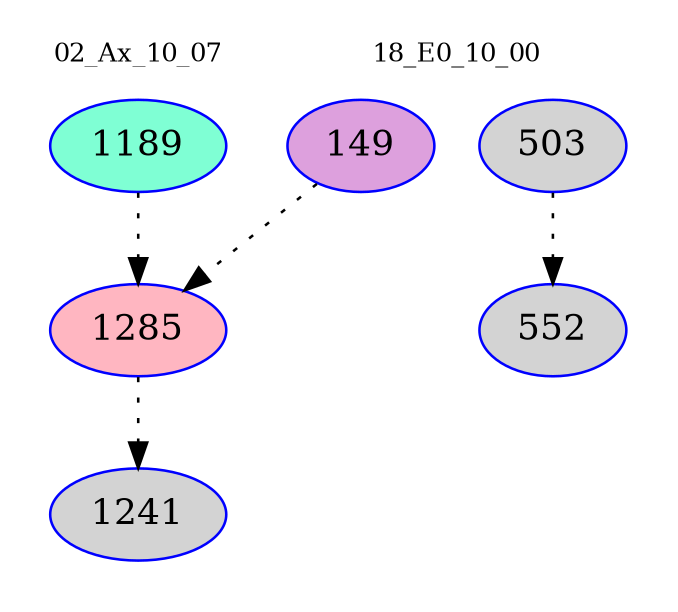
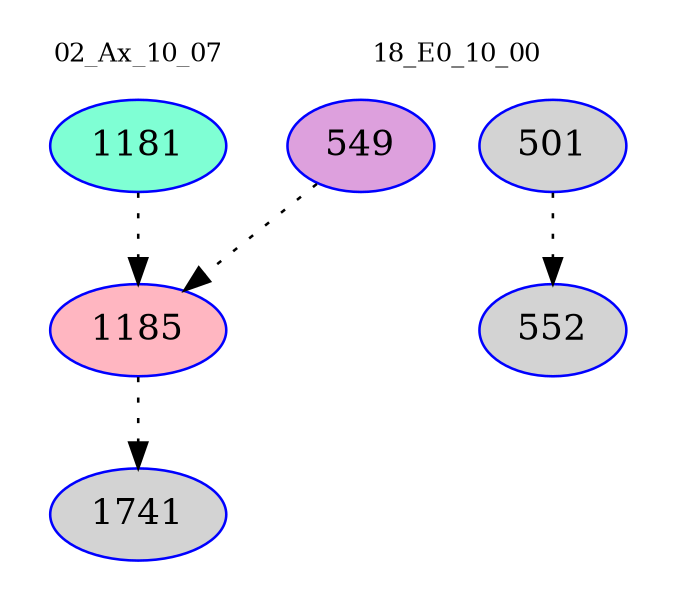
(138, 146) -> (138, 146)
(361, 146) -> (361, 146)
(553, 146) -> (553, 146)
(138, 330) -> (138, 330)
(138, 515) -> (138, 515)
